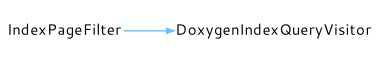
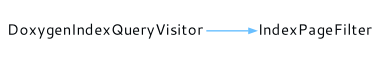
(145, 31) -> (227, 31)
